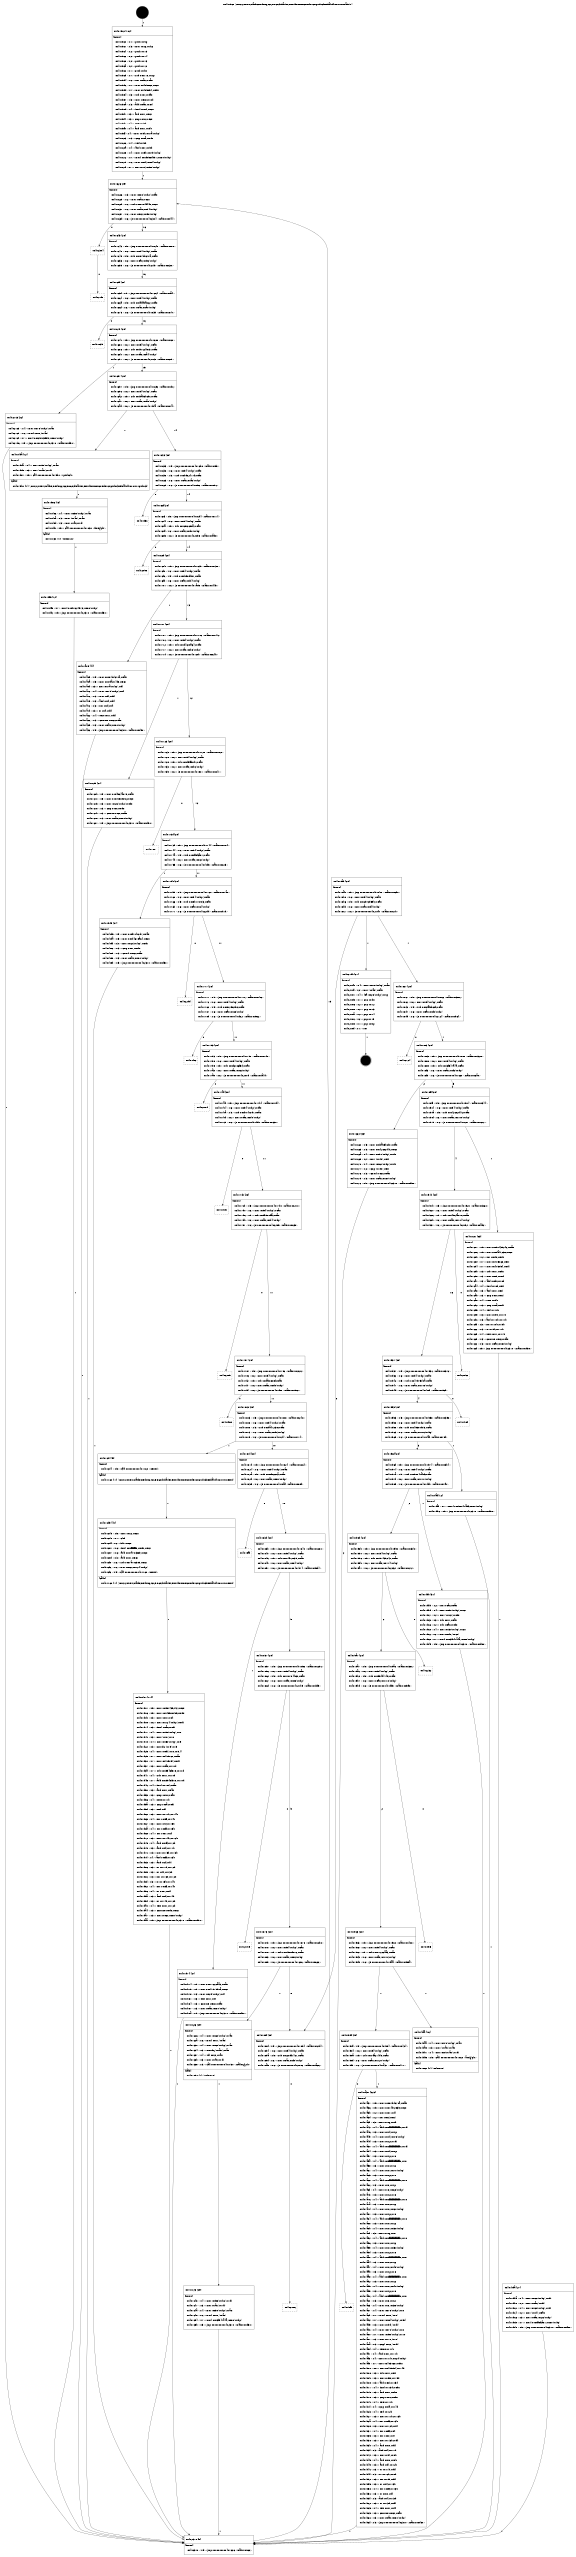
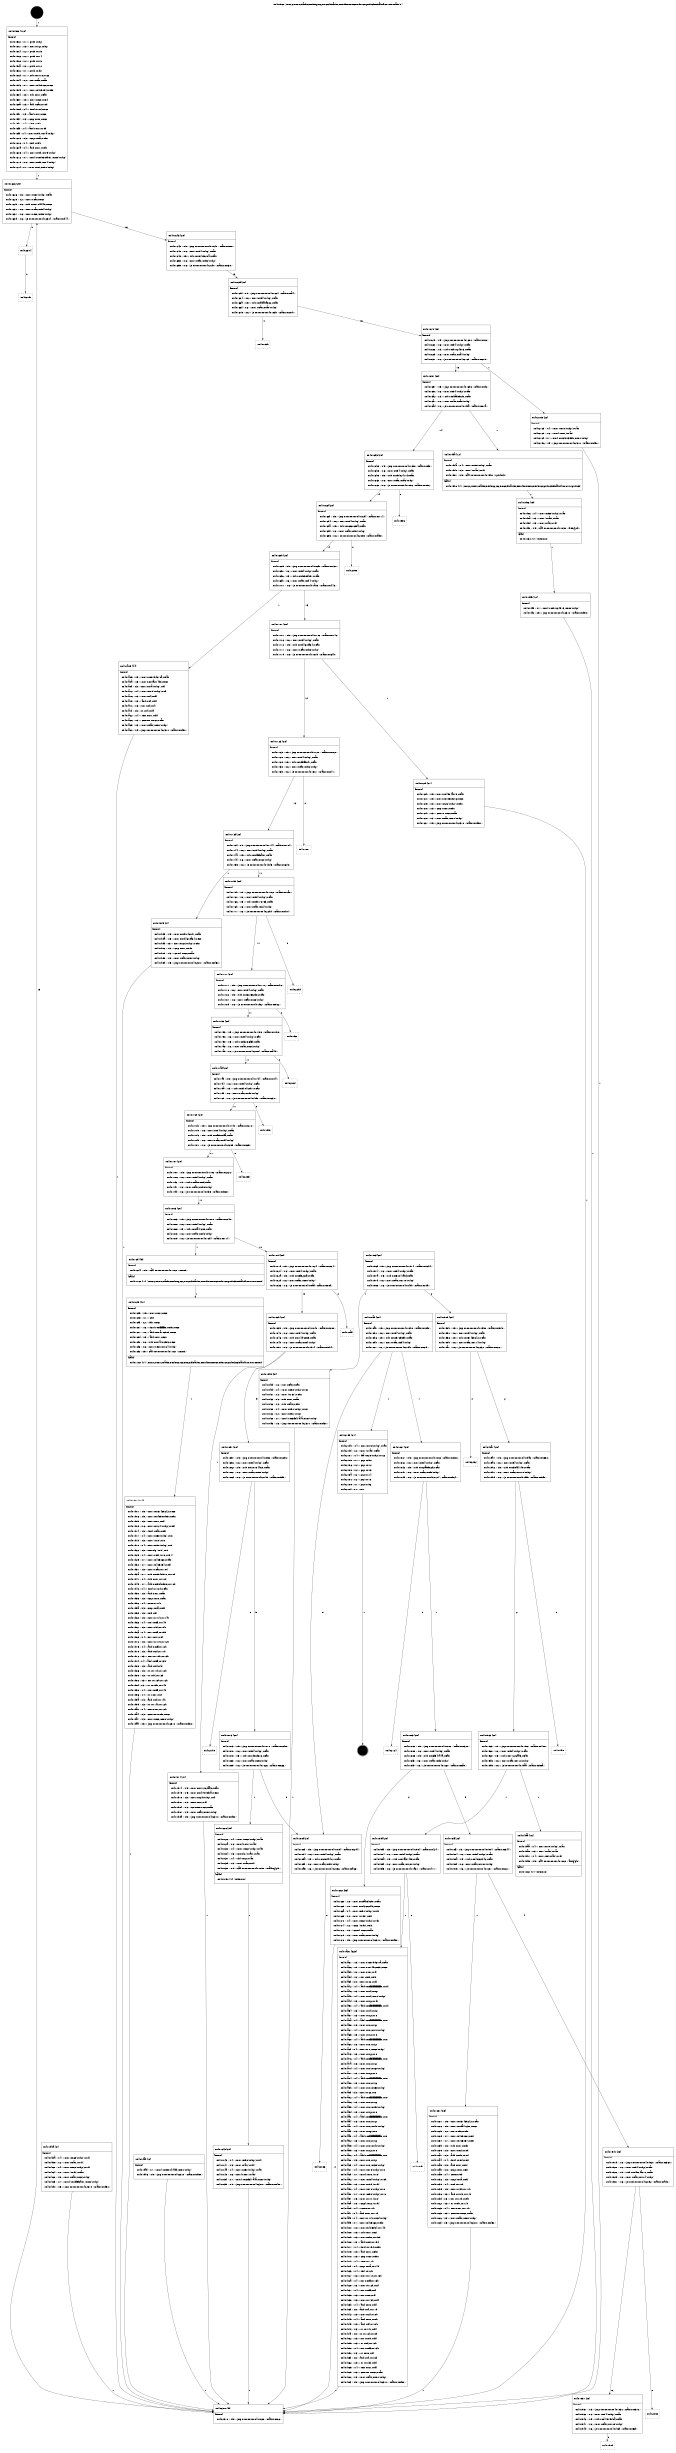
(226, 1422) -> none
(417, 1422) -> none
